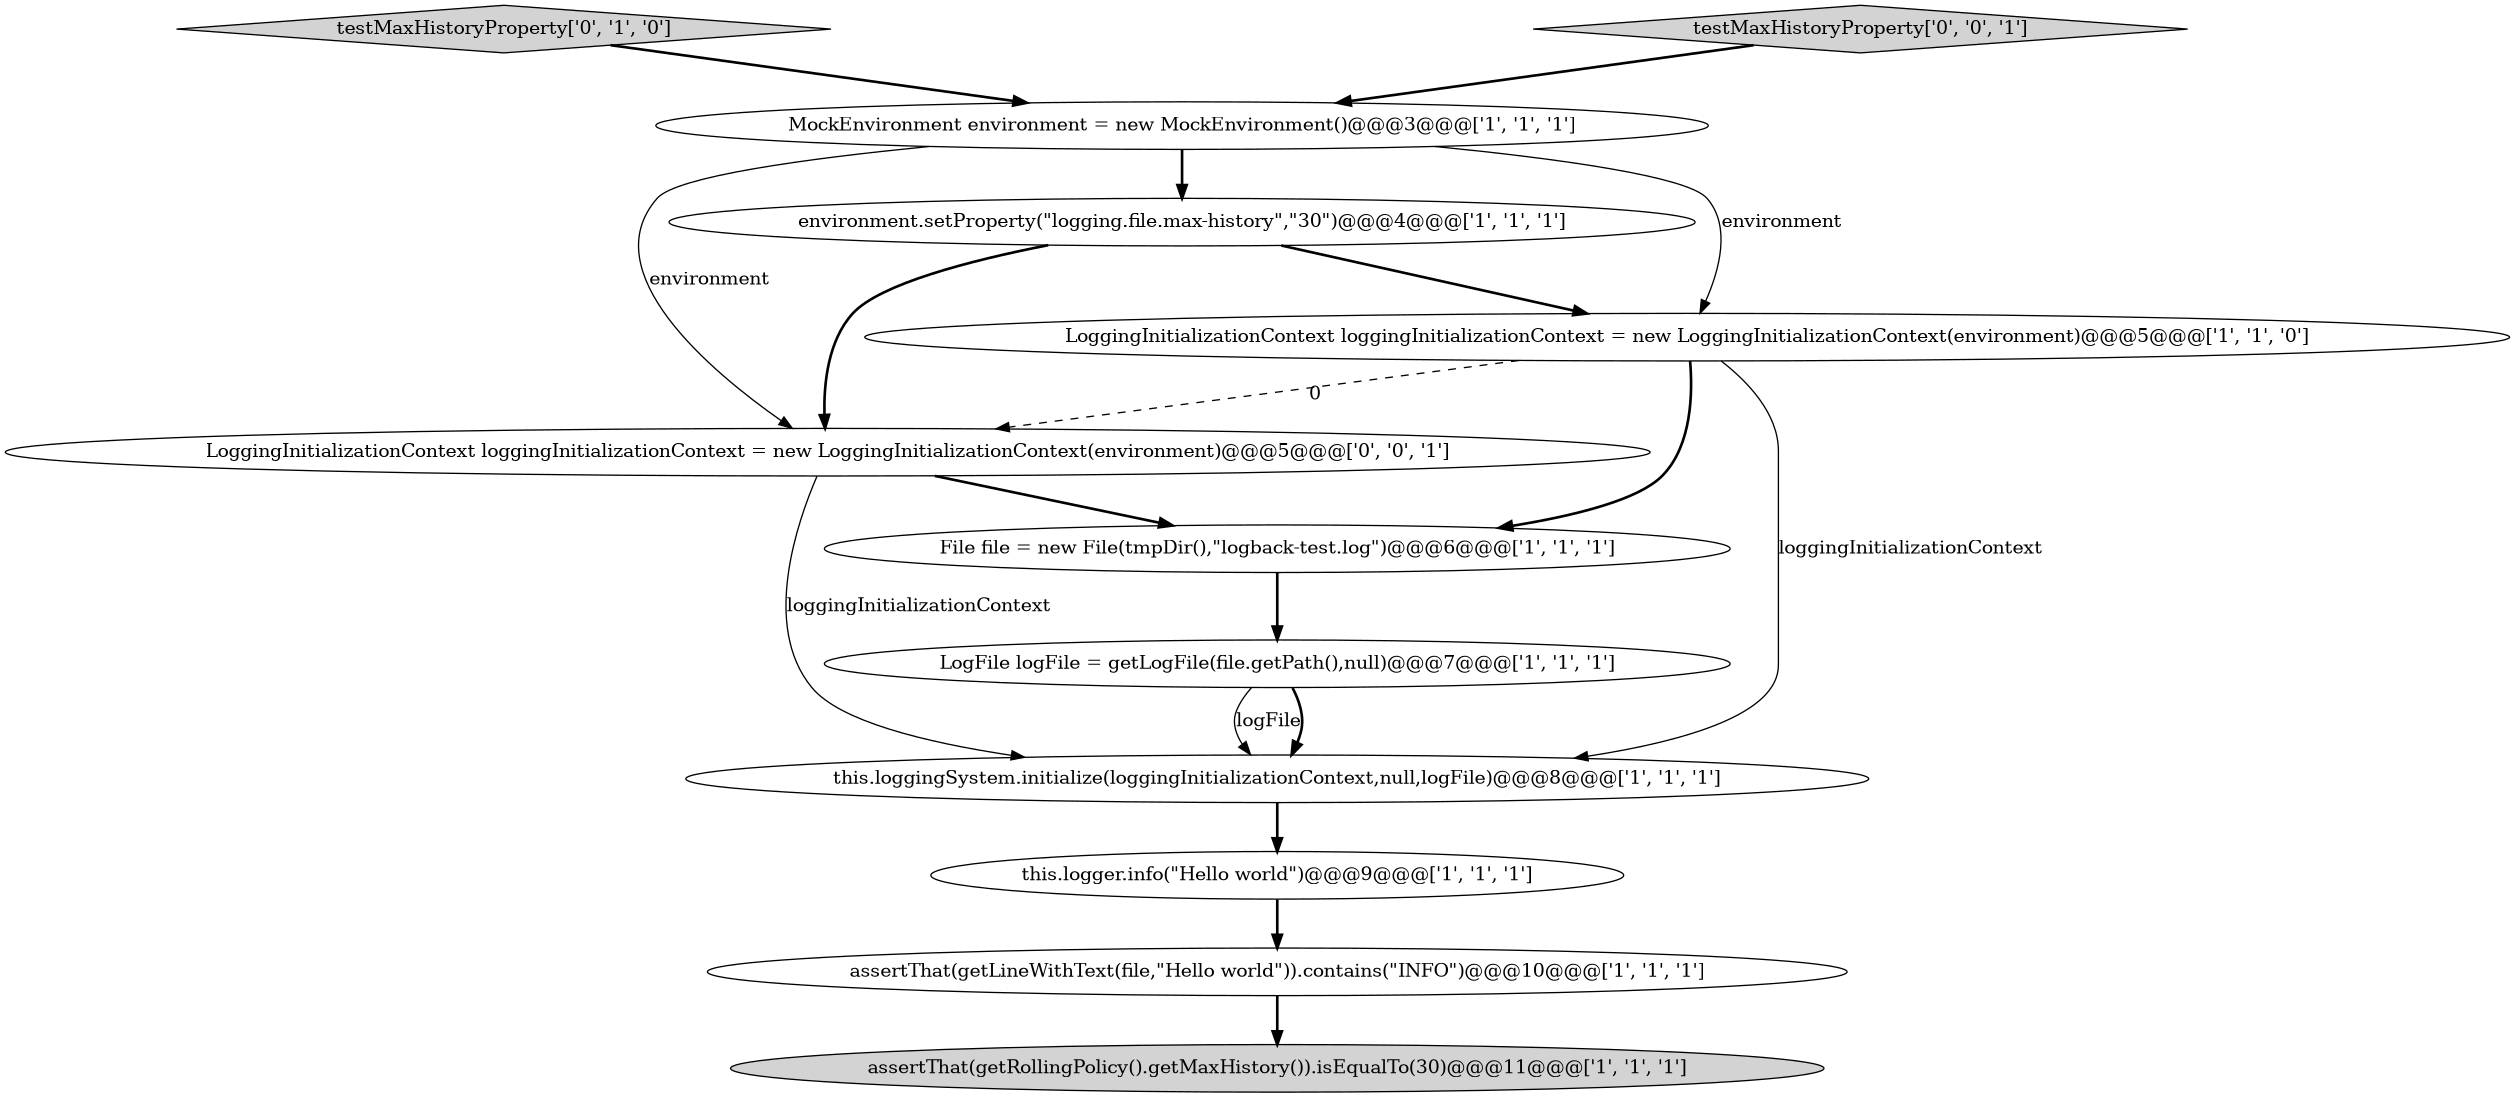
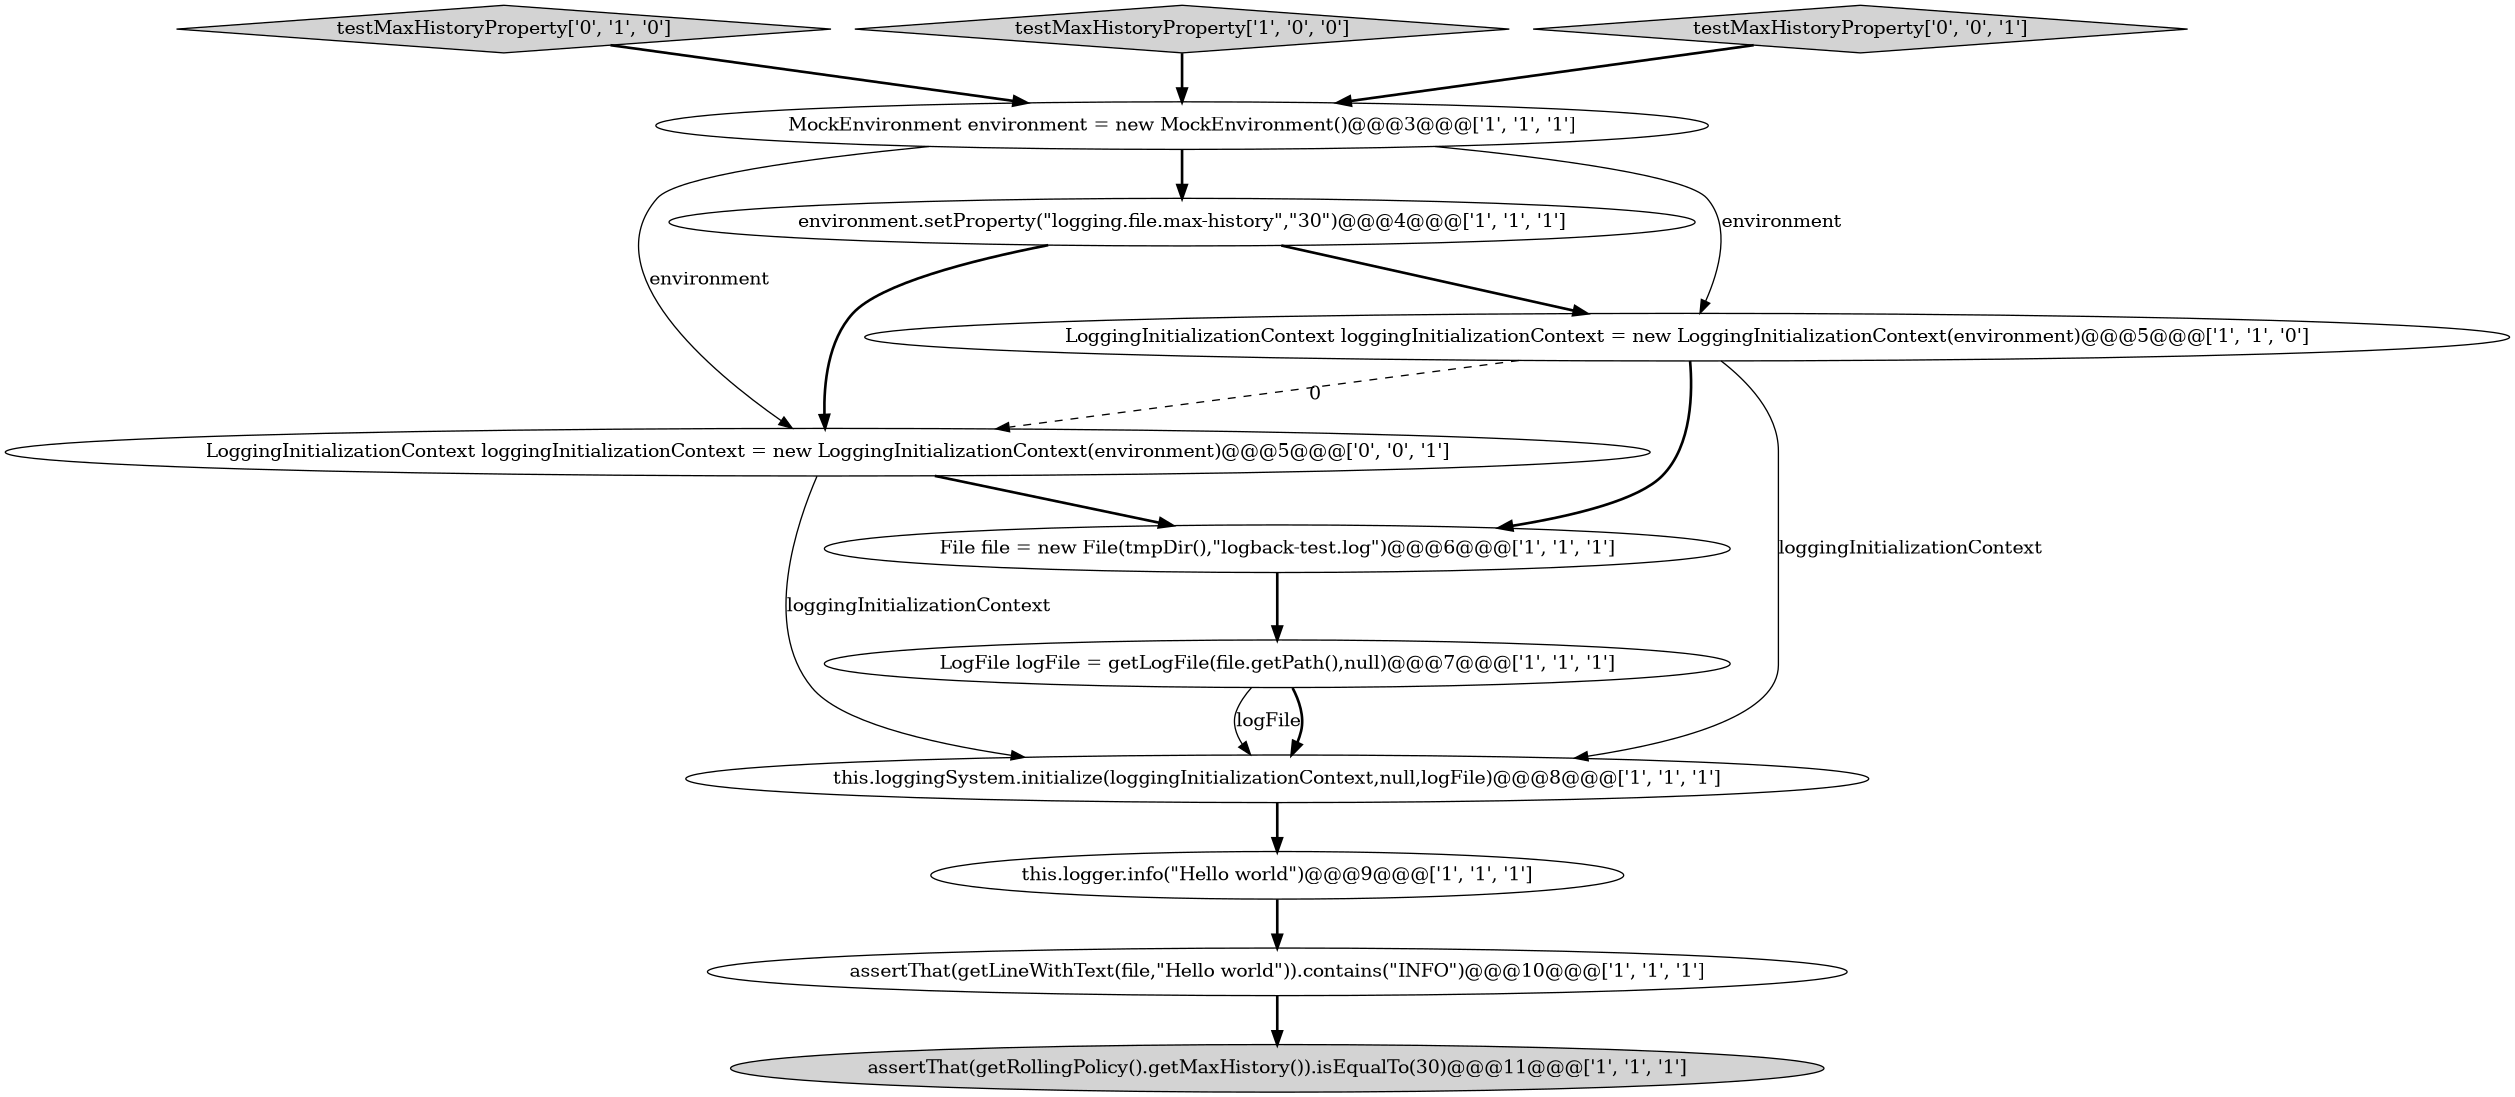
none -> (1182, 29)
